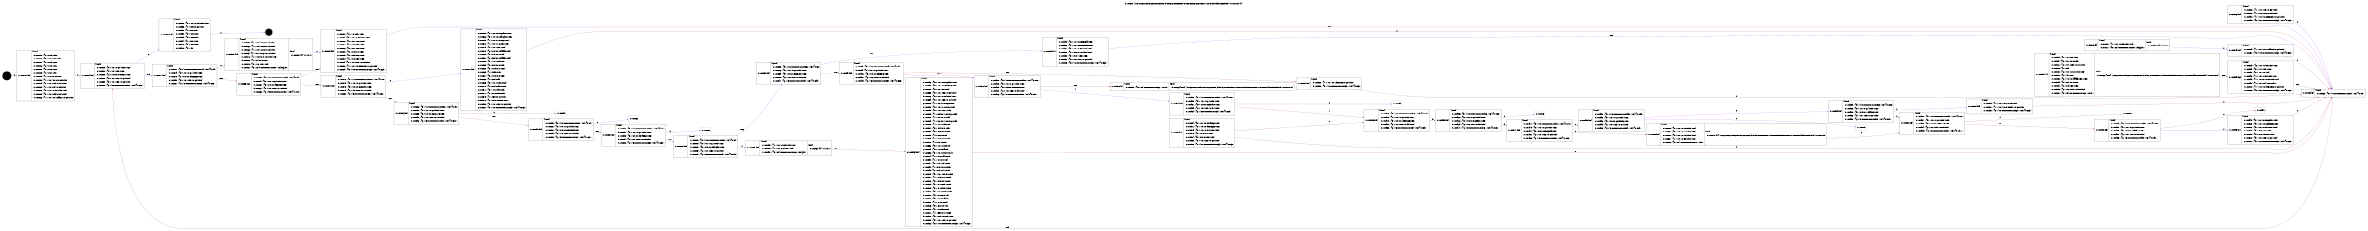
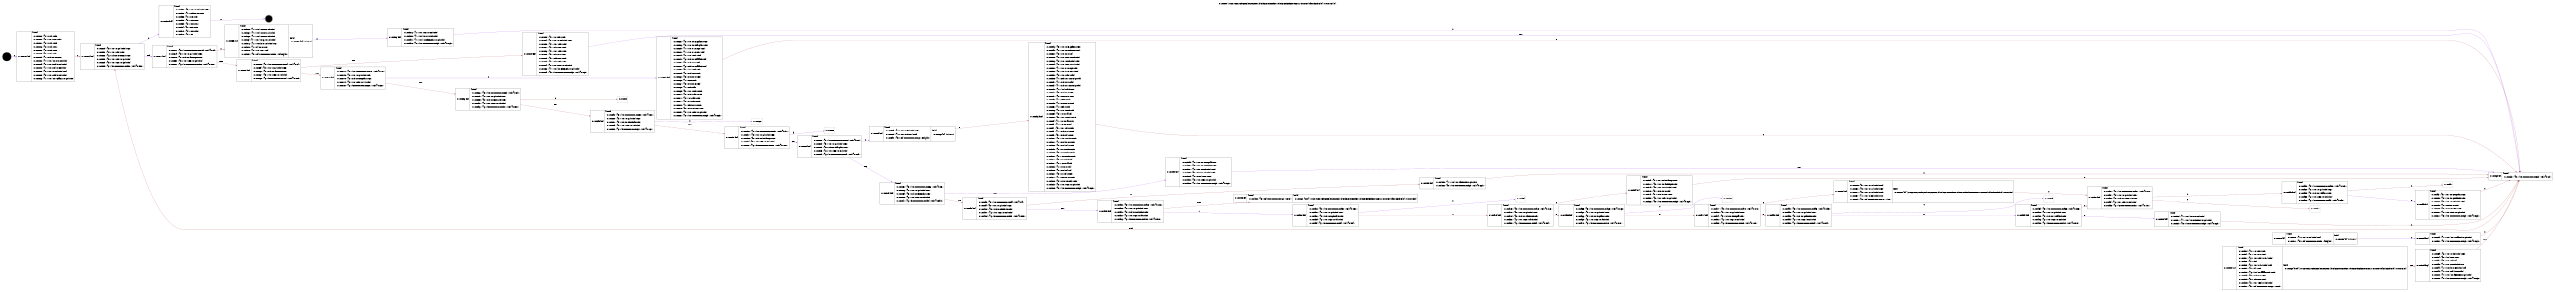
(316, 53) -> (350, 39)
(1007, 72) -> (1131, 194)
(1299, 127) -> (1589, 198)
